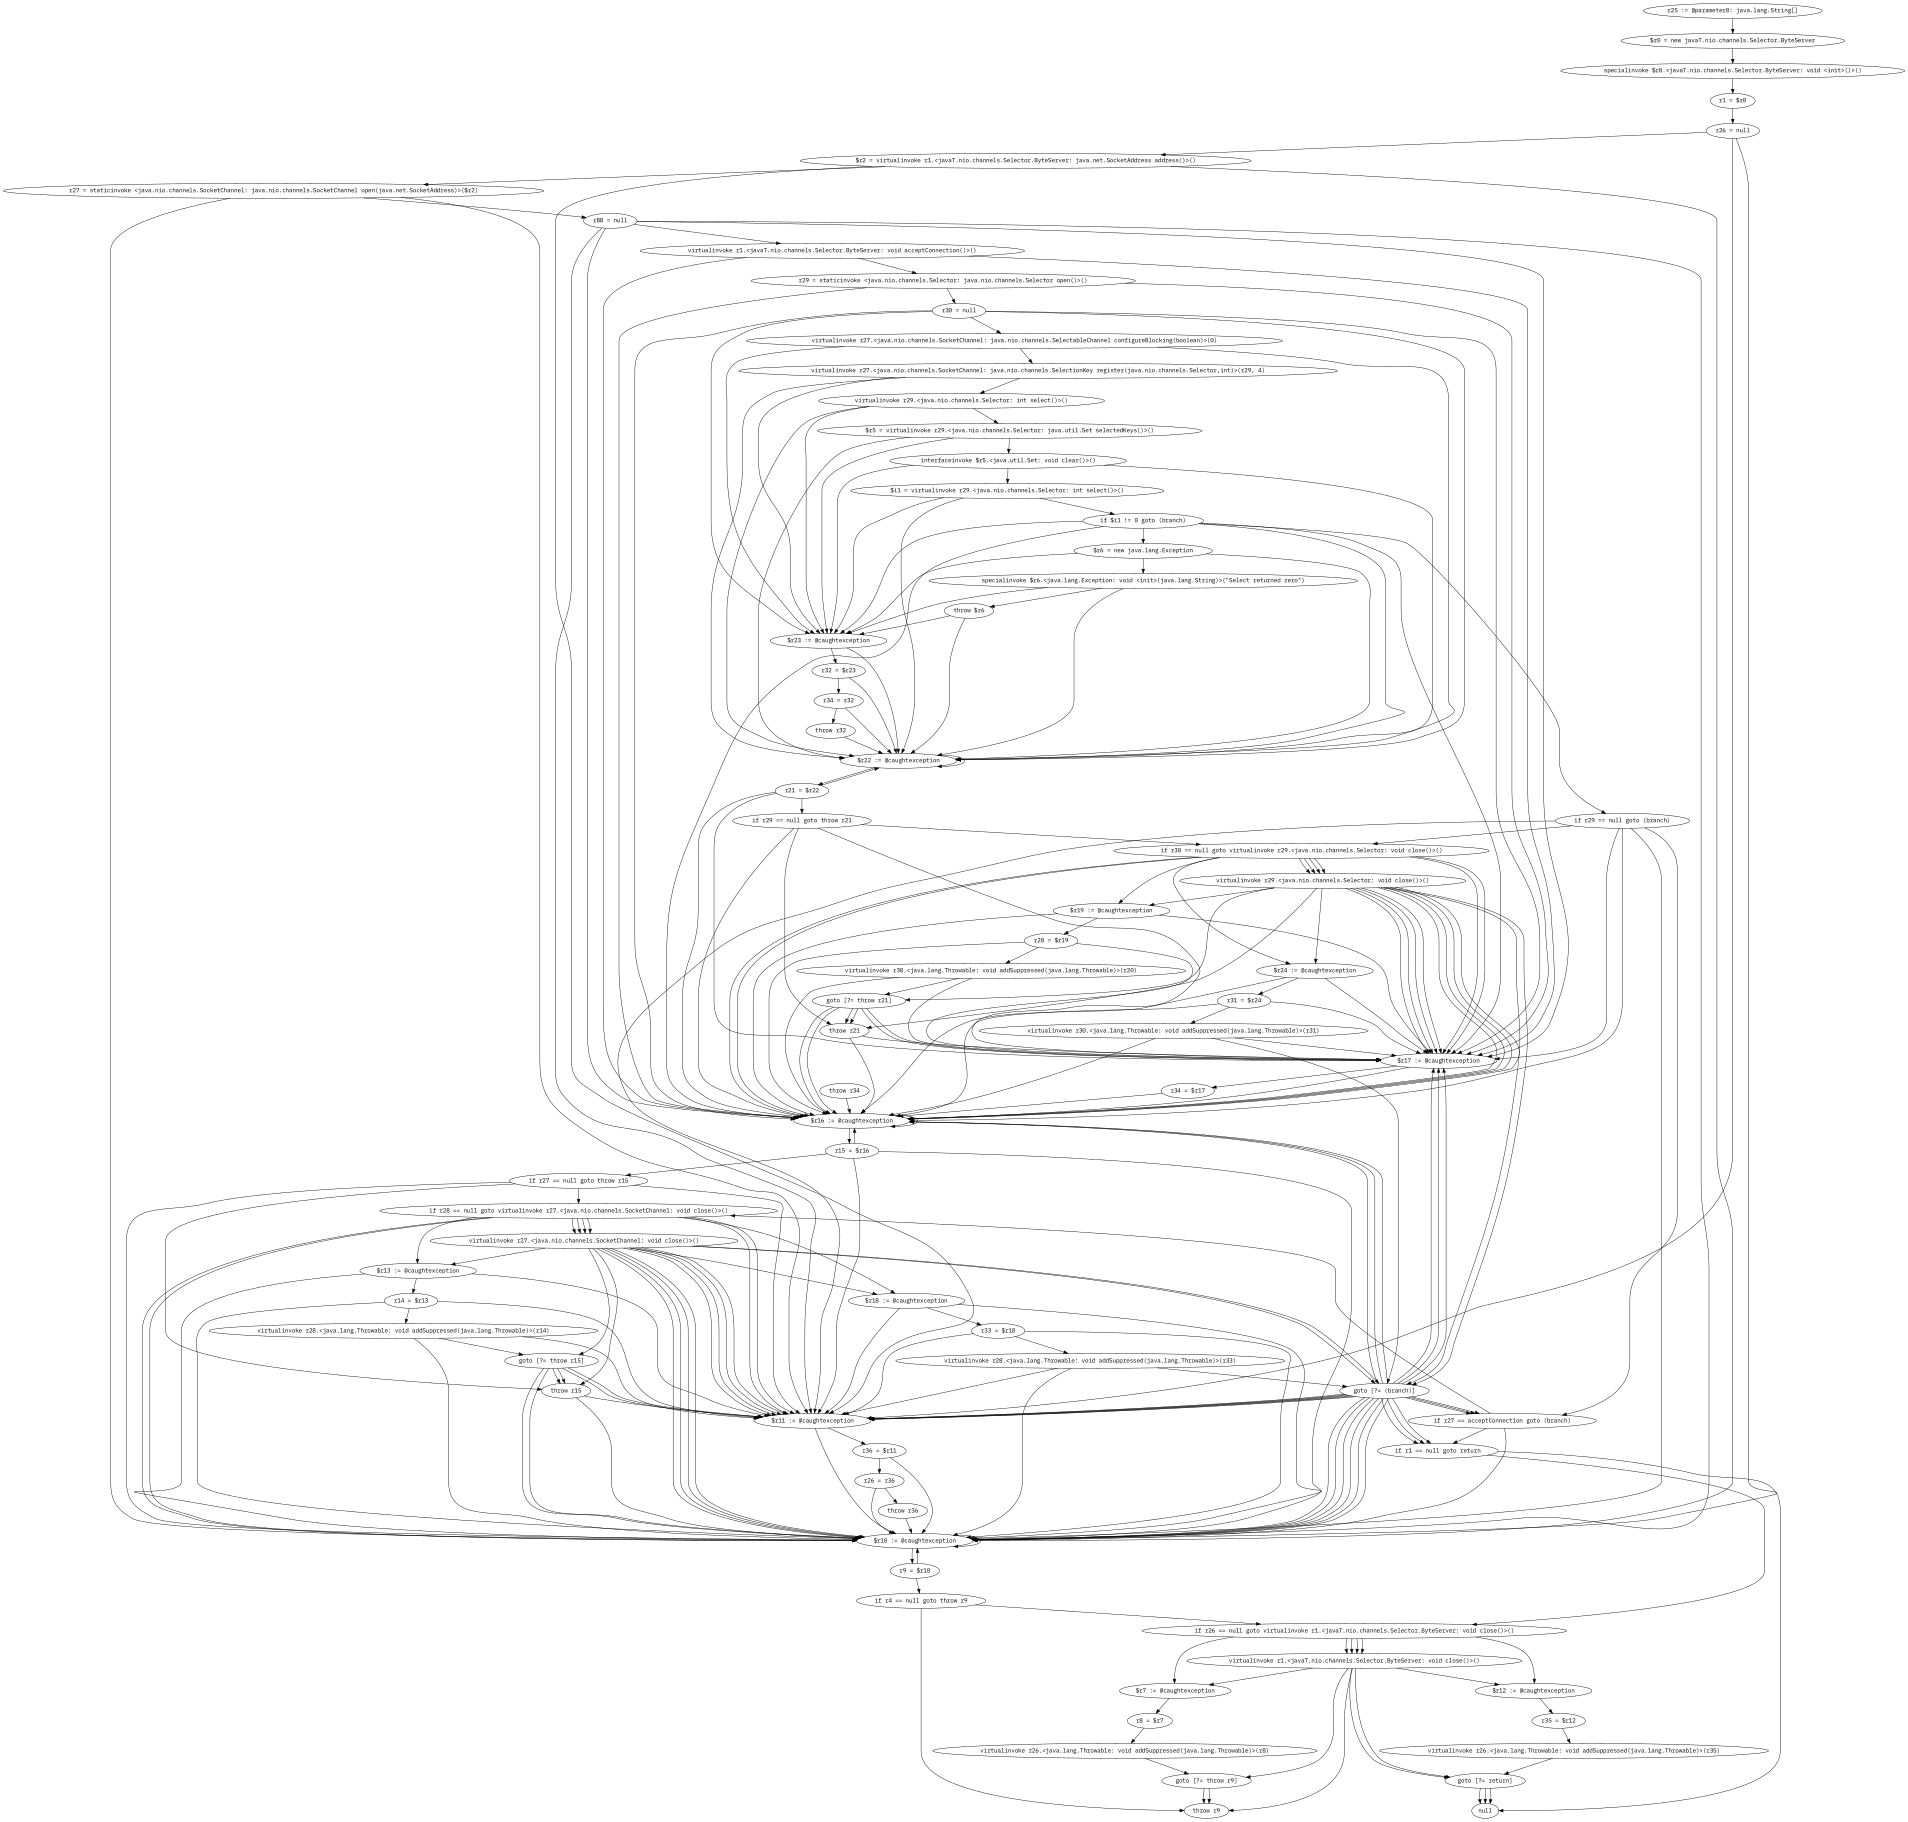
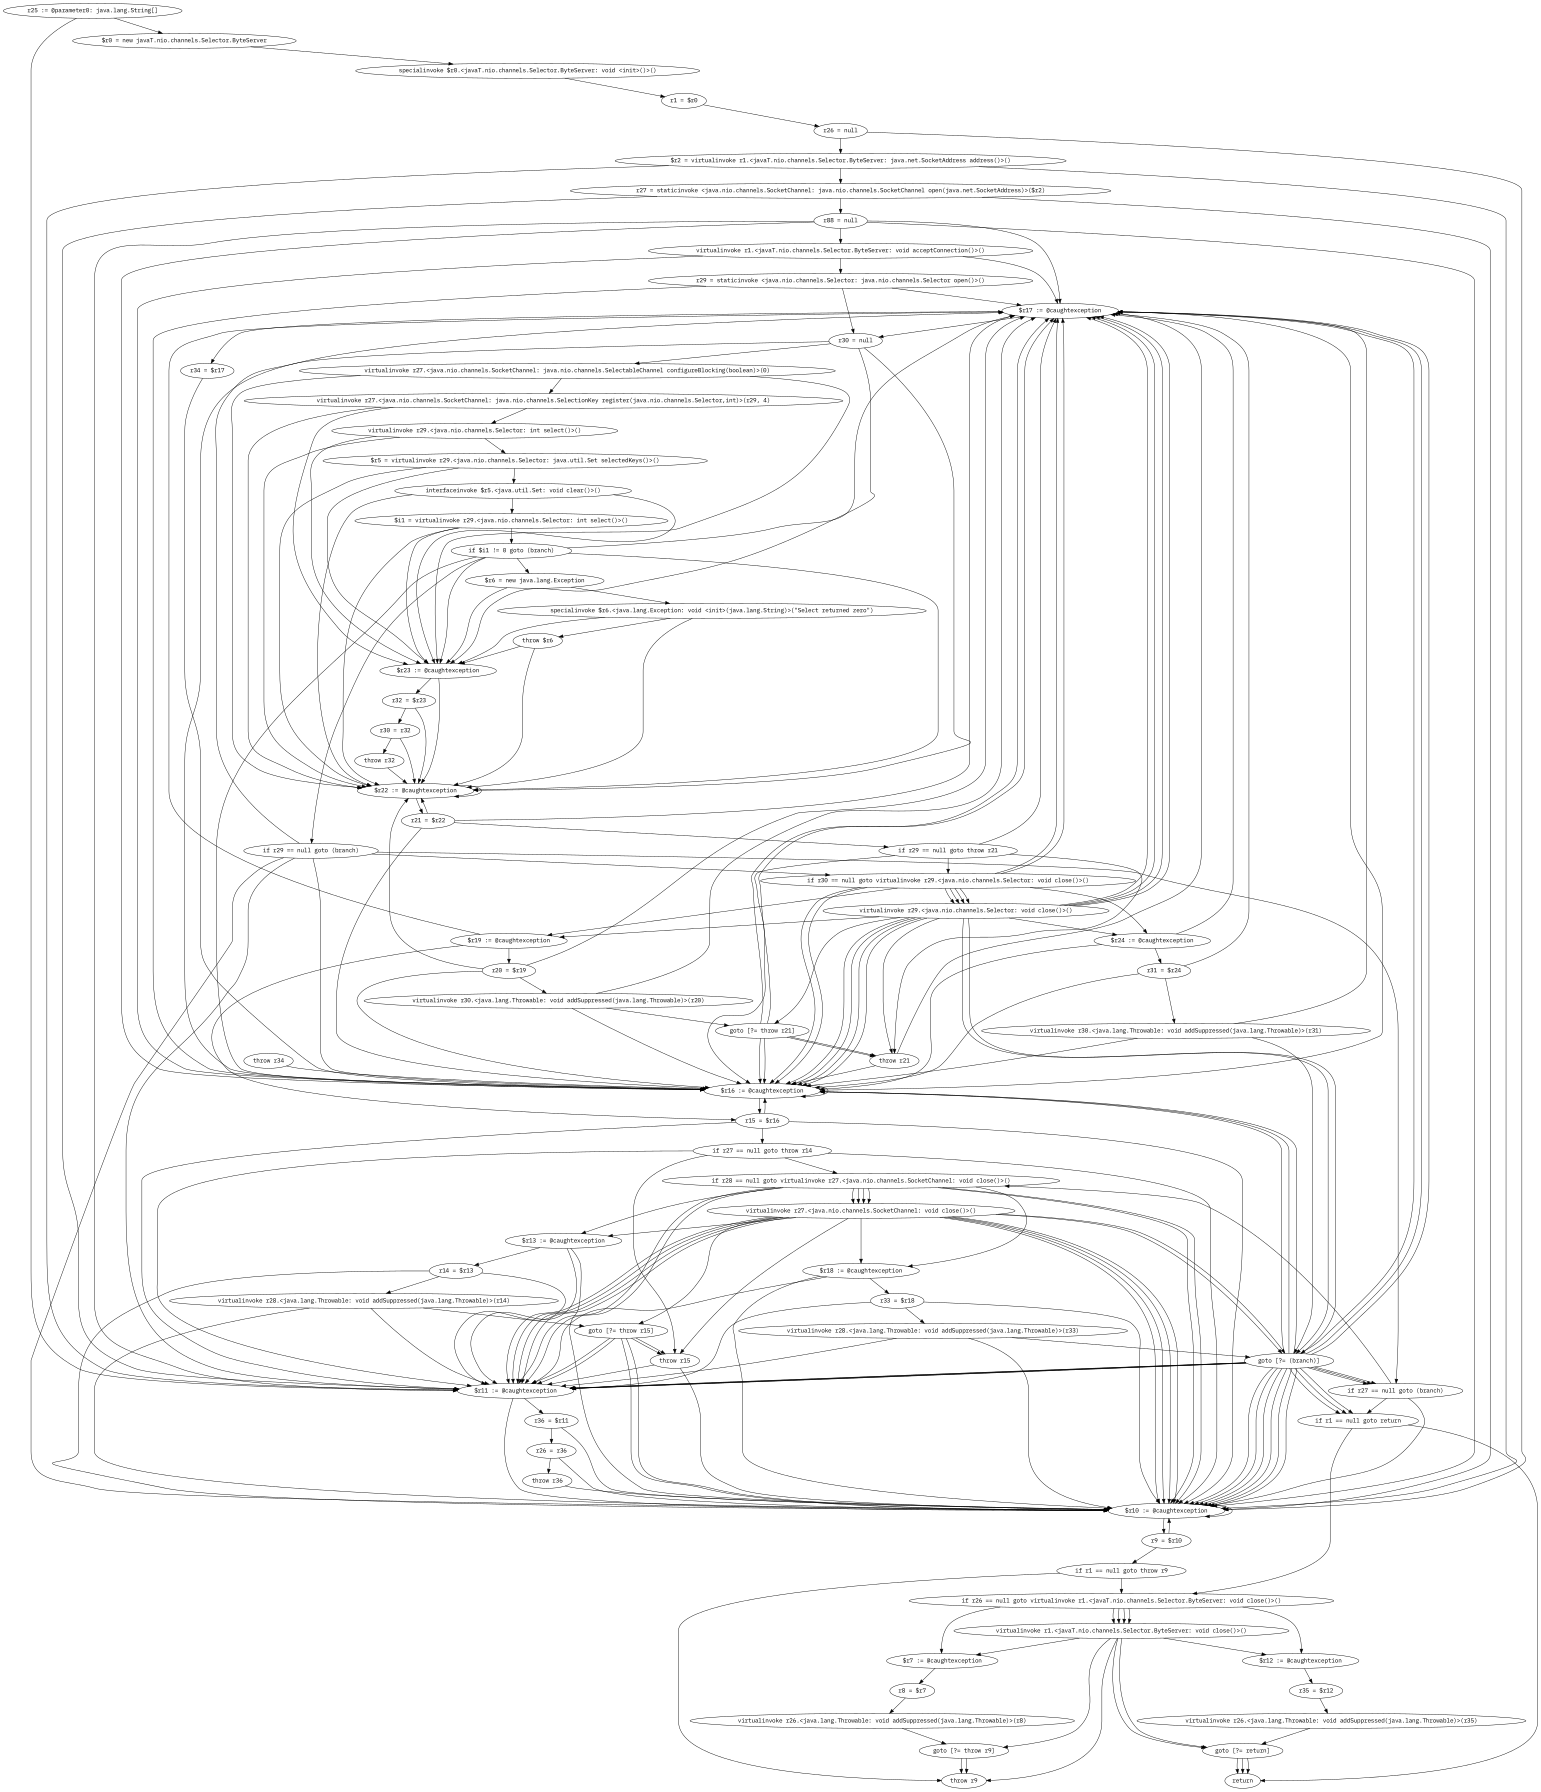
(1496, 469) -> (953, 327)
(839, 701) -> (395, 731)
(1312, 729) -> (391, 920)
(820, 944) -> (320, 1094)
(1733, 1114) -> (31, 881)
(579, 1181) -> (762, 1151)
(1502, 1421) -> (1396, 1391)
(921, 1601) -> (1121, 1571)
(1485, 1811) -> (1243, 1781)
